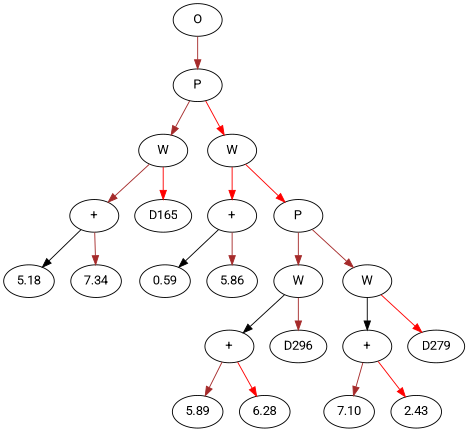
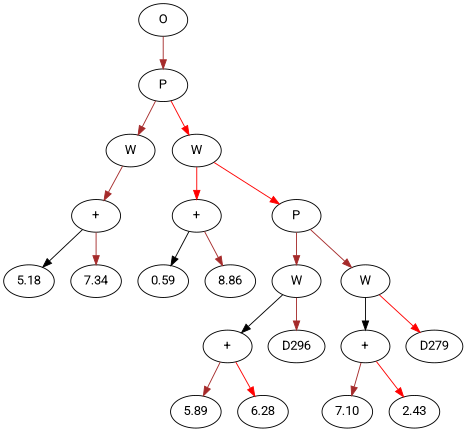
(163, 216) -> none
(232, 281) -> (230, 281)
